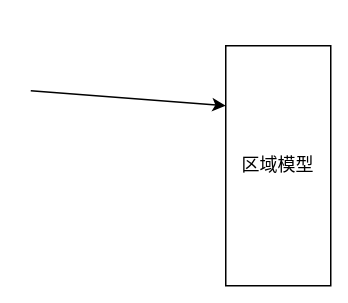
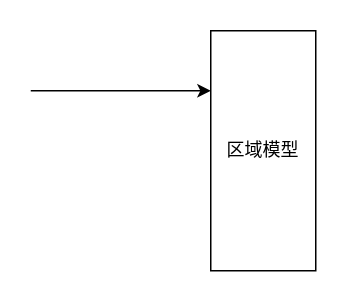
(278, 166) -> (263, 151)
